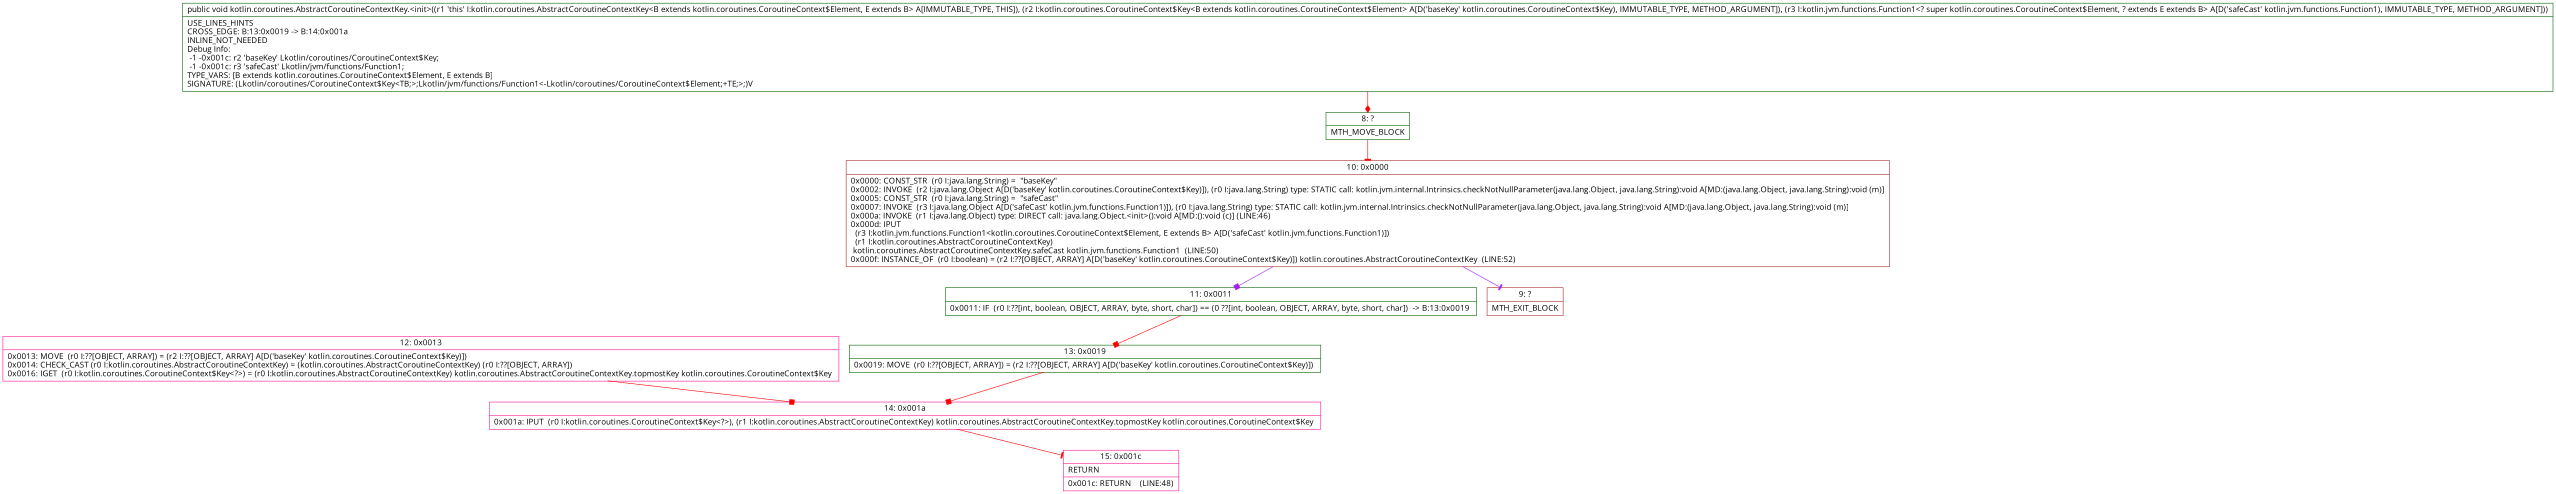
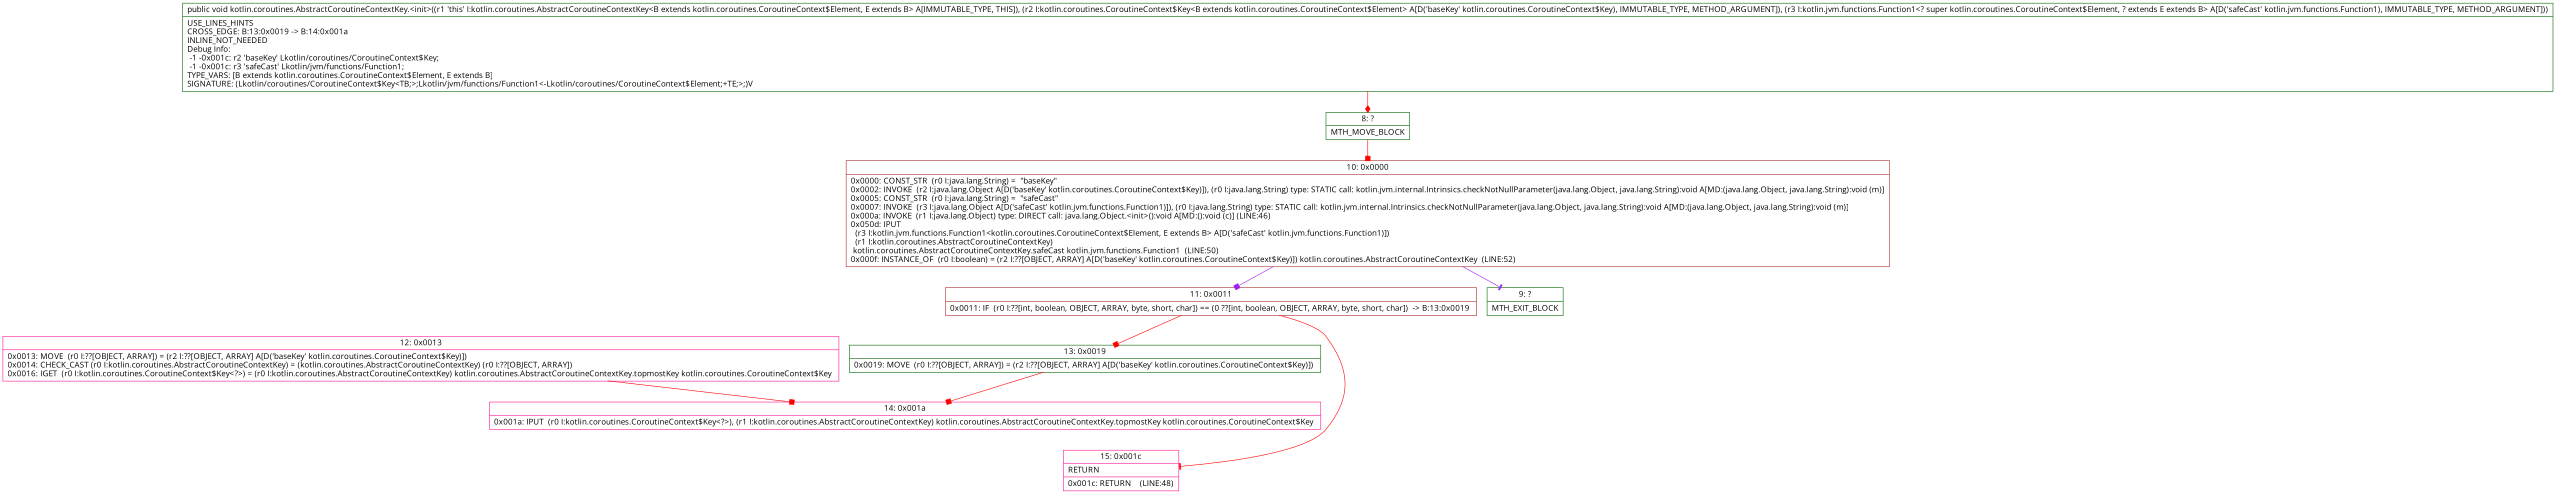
(1368, 149) -> (1368, 149)
(878, 225) -> (878, 225)
(1211, 302) -> (1211, 302)
(1525, 302) -> (1525, 302)
(1008, 442) -> (1327, 428)
